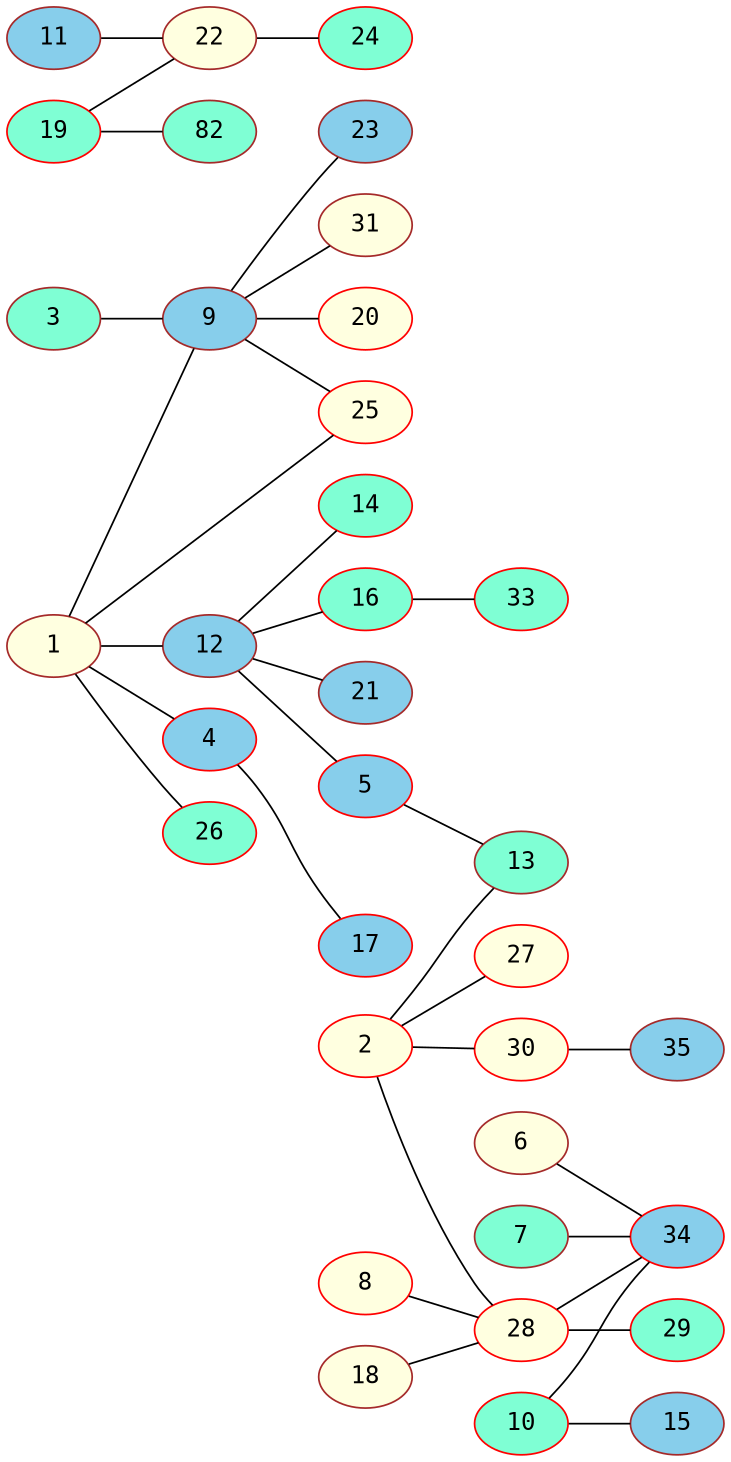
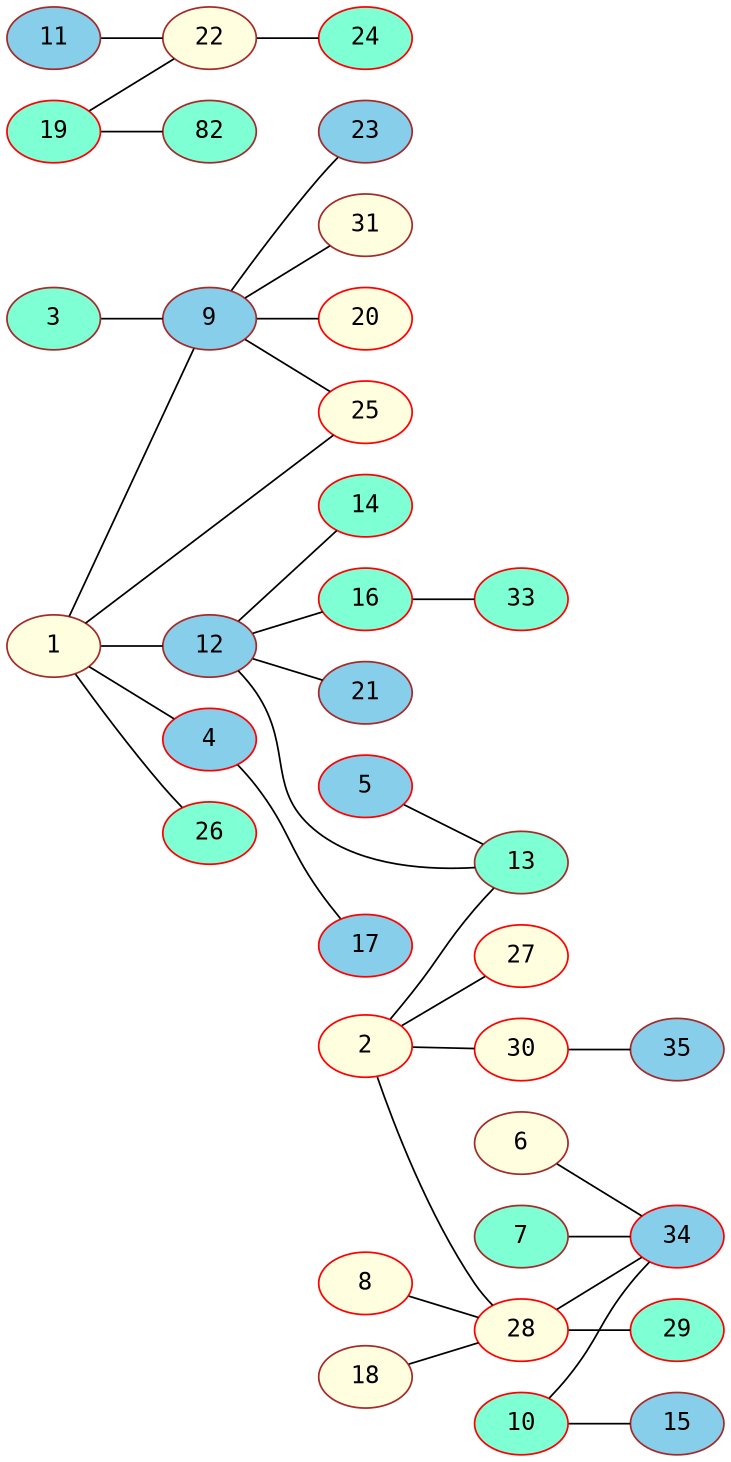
(288, 716) -> (310, 825)
